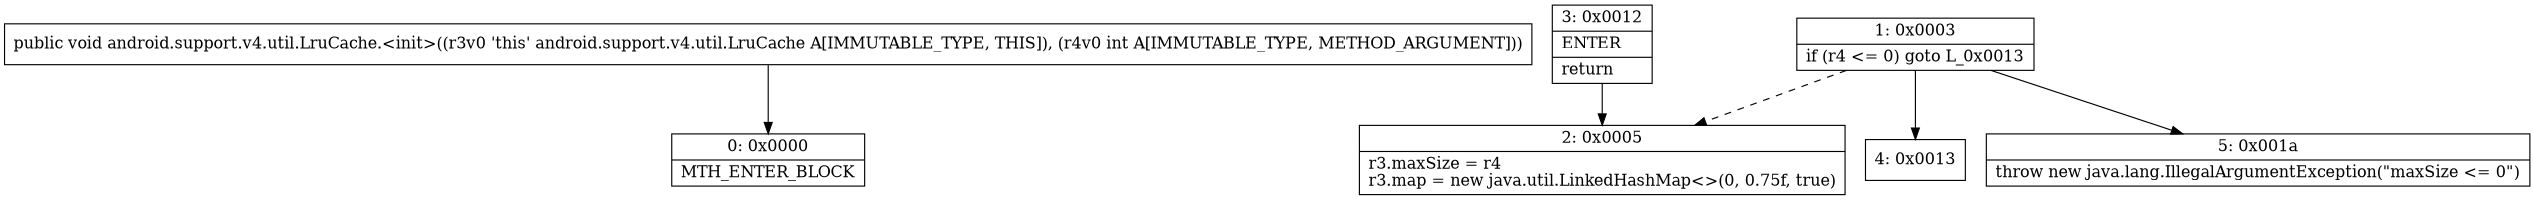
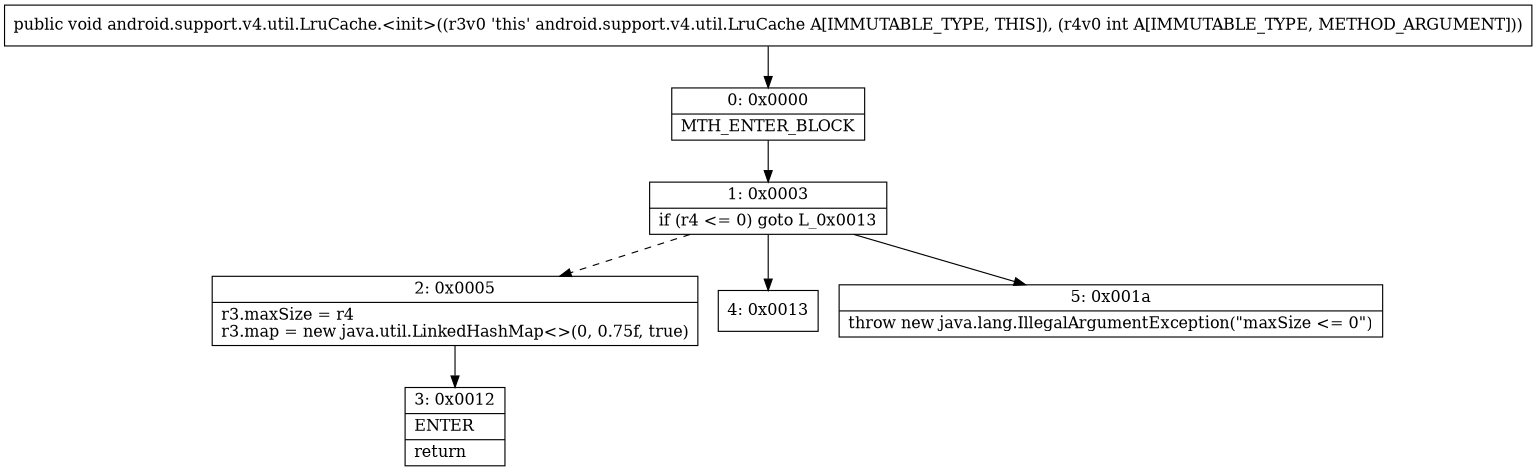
(1602, 99) -> (455, 361)
none -> (768, 155)
